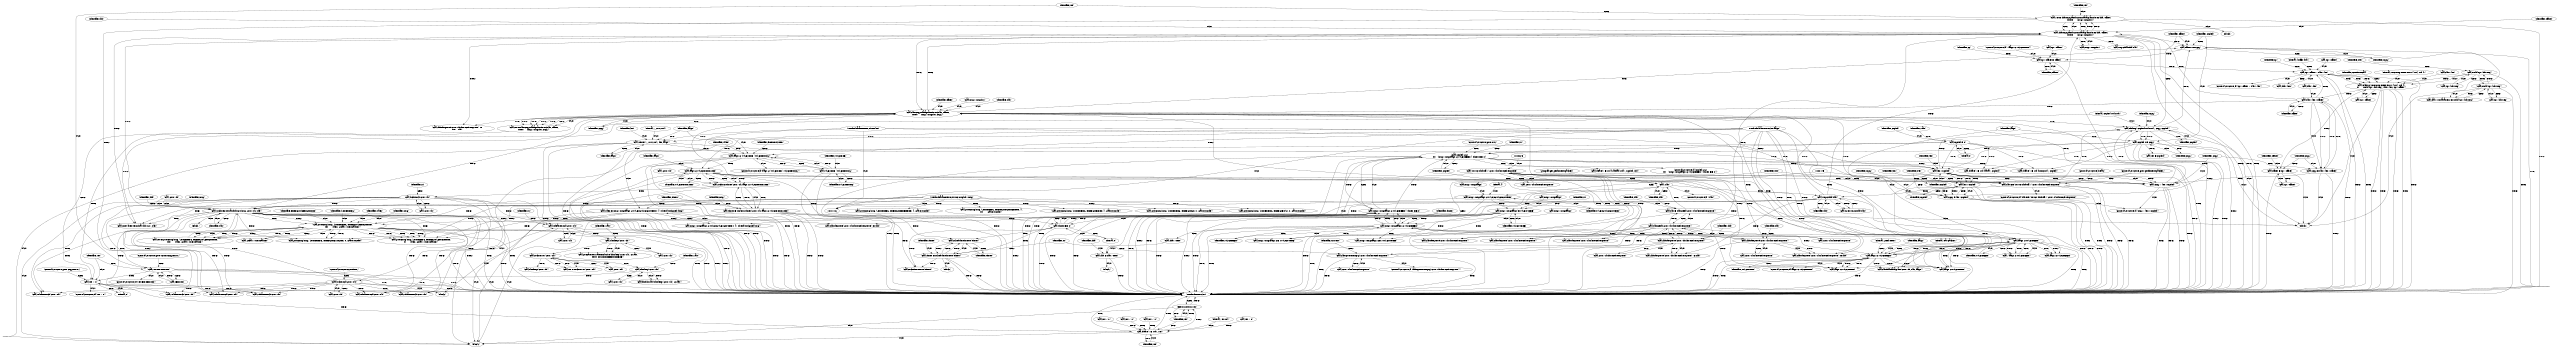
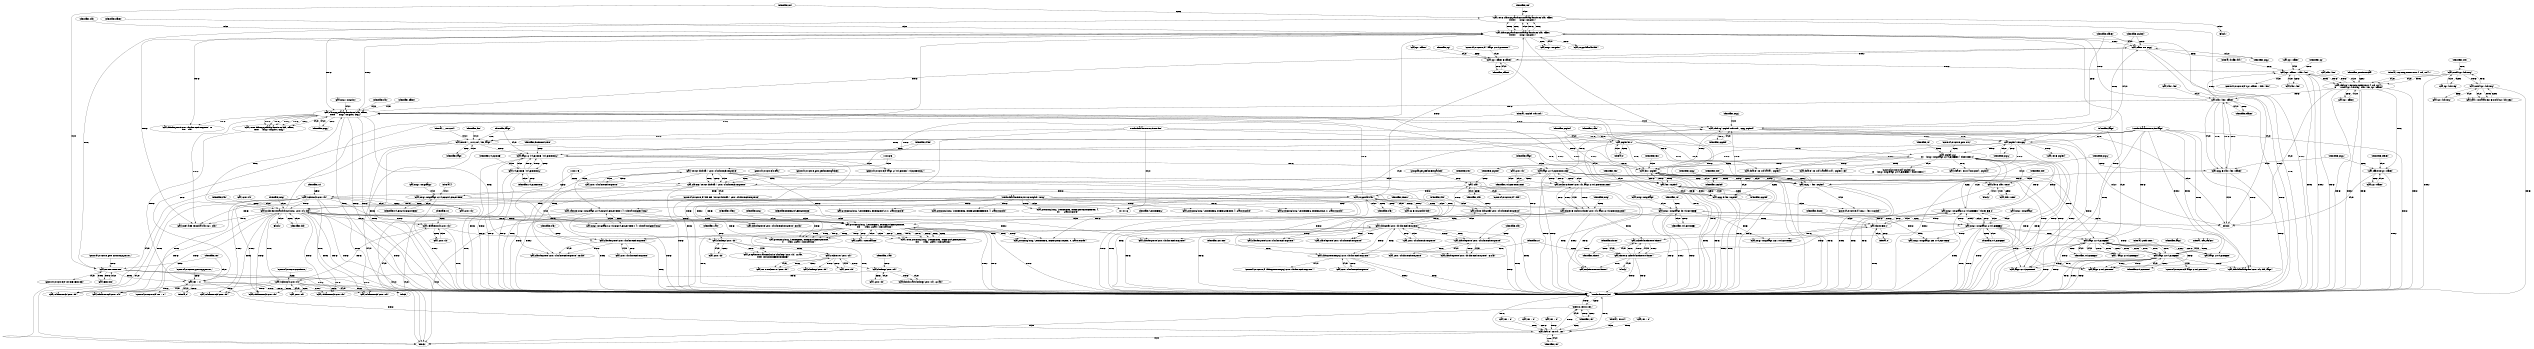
(1275, 228) -> (2004, 190)
(1013, 237) -> (1122, 228)
(178, 276) -> (108, 276)
